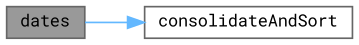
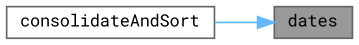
(106, 22) -> (236, 22)
